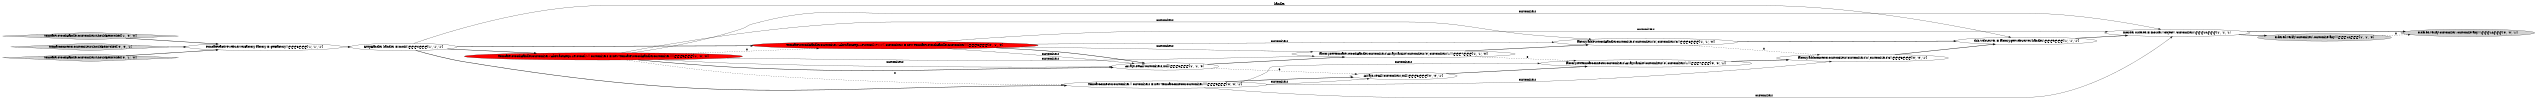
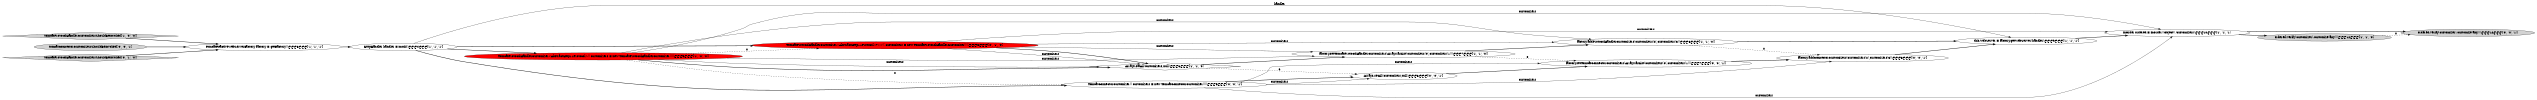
(91, 47) -> (91, 47)
(1165, 66) -> (1165, 66)
